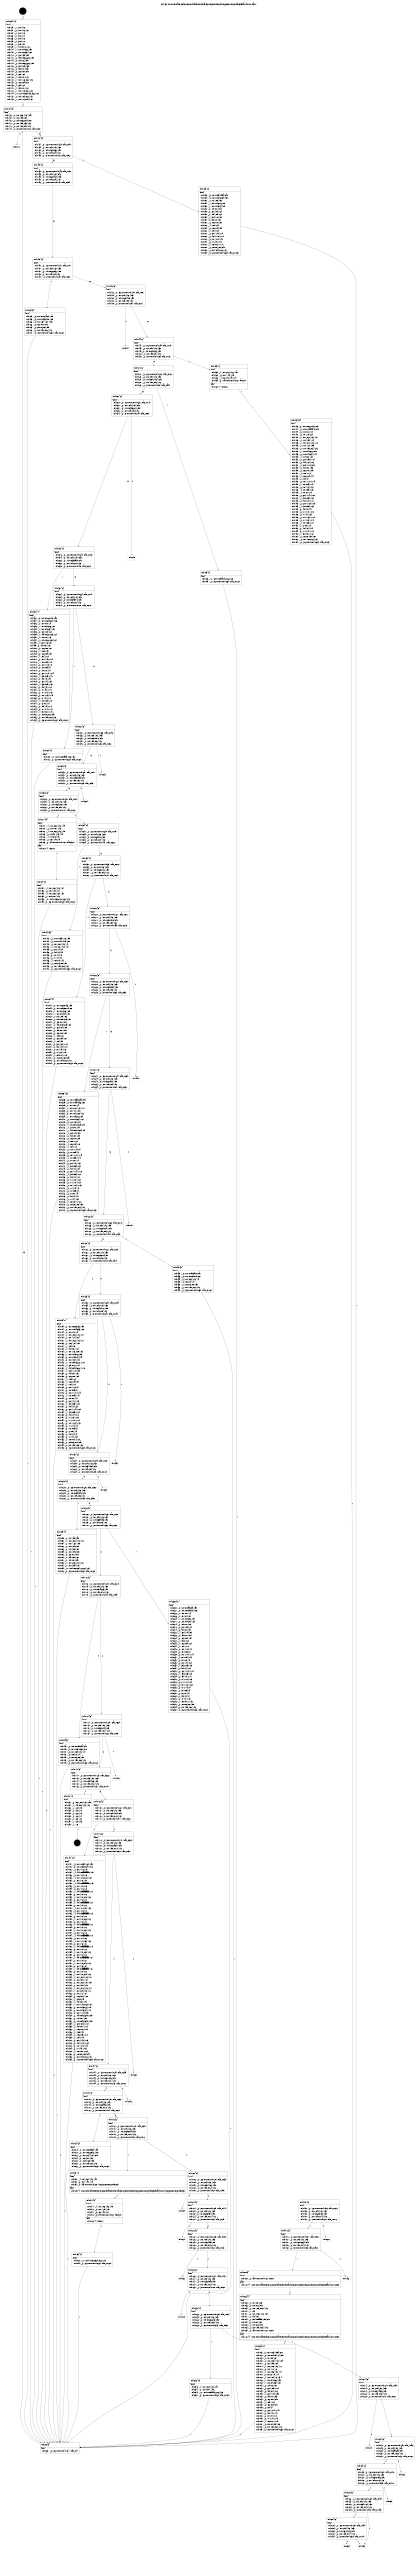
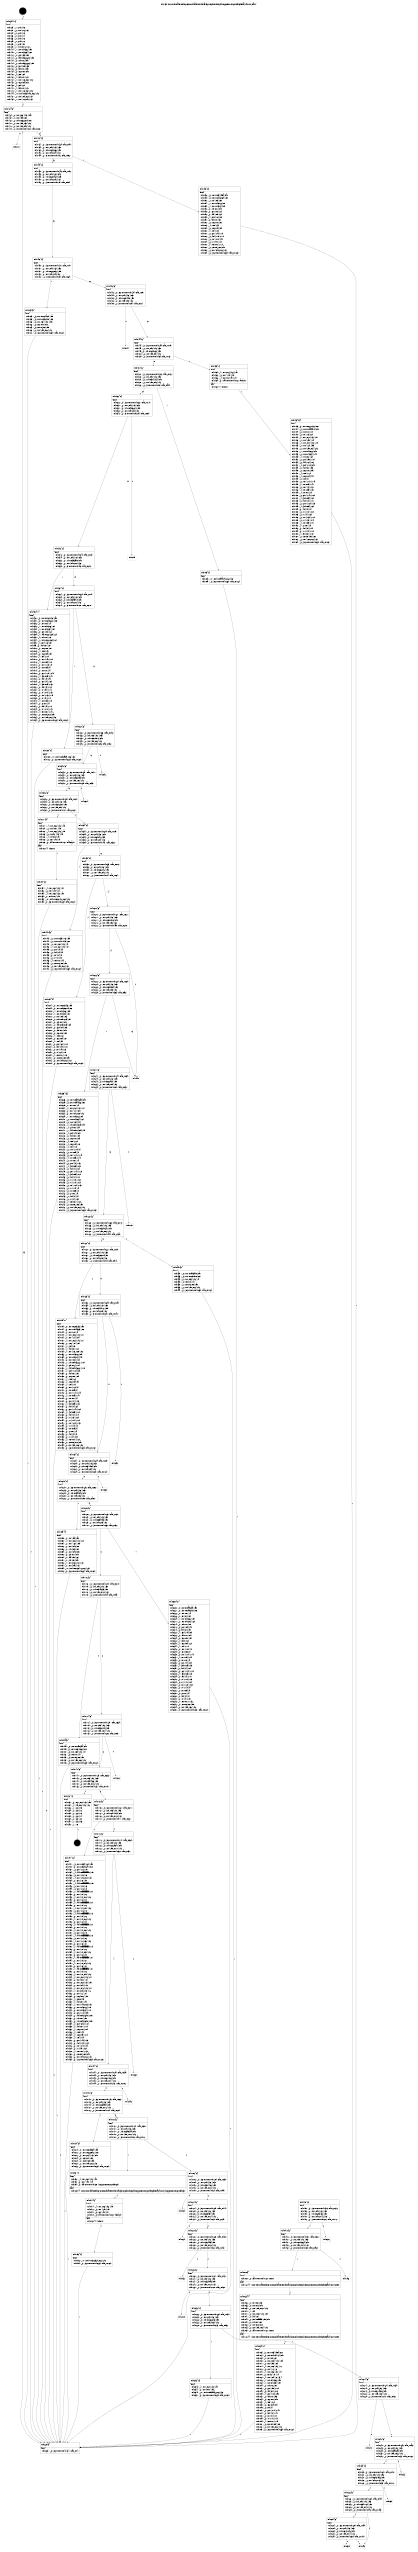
(110, 1031) -> (122, 1036)
